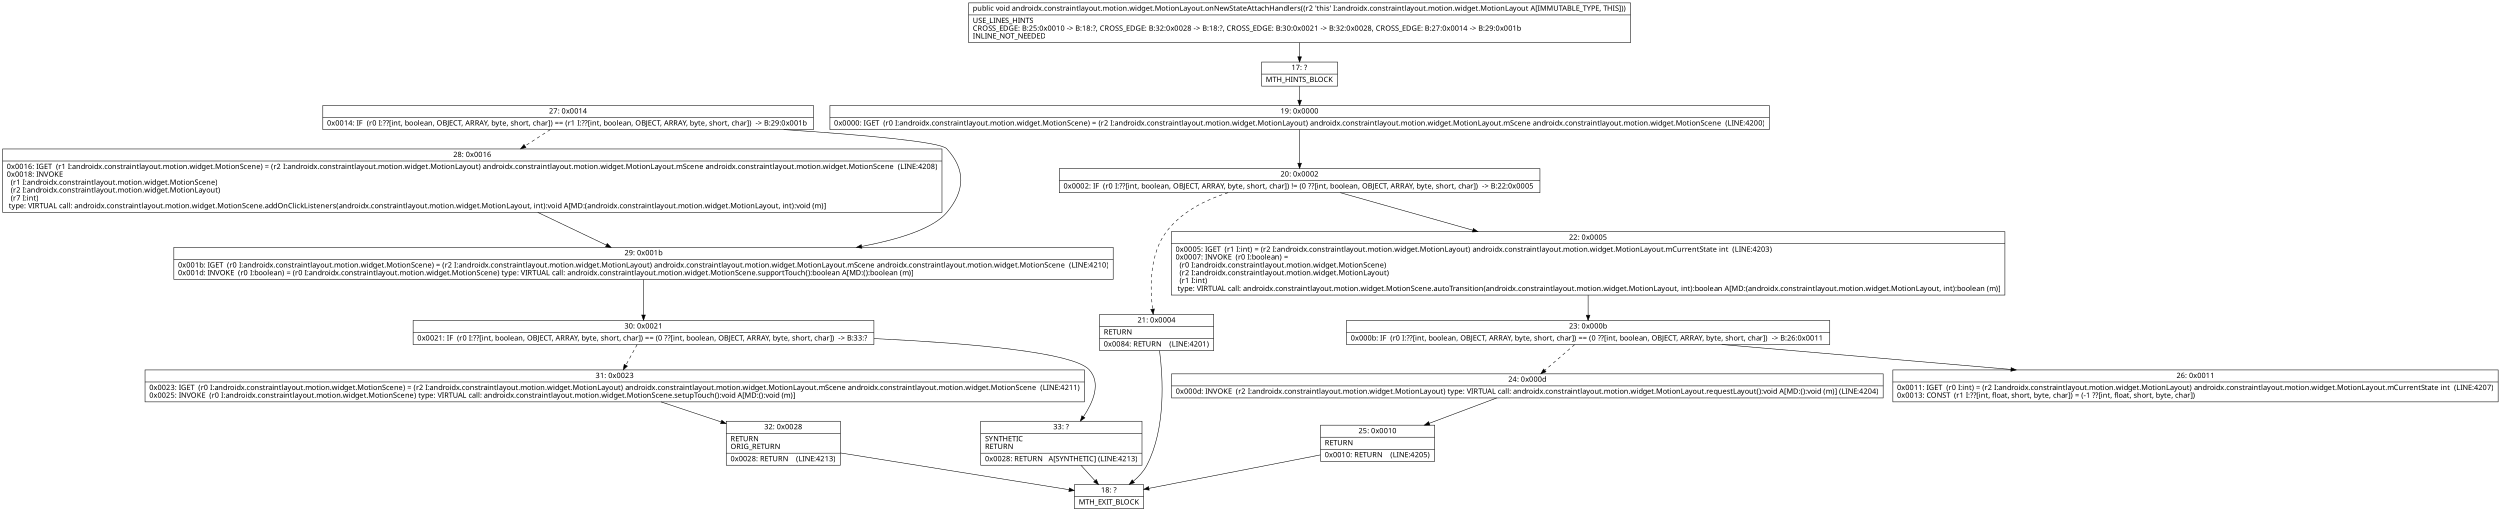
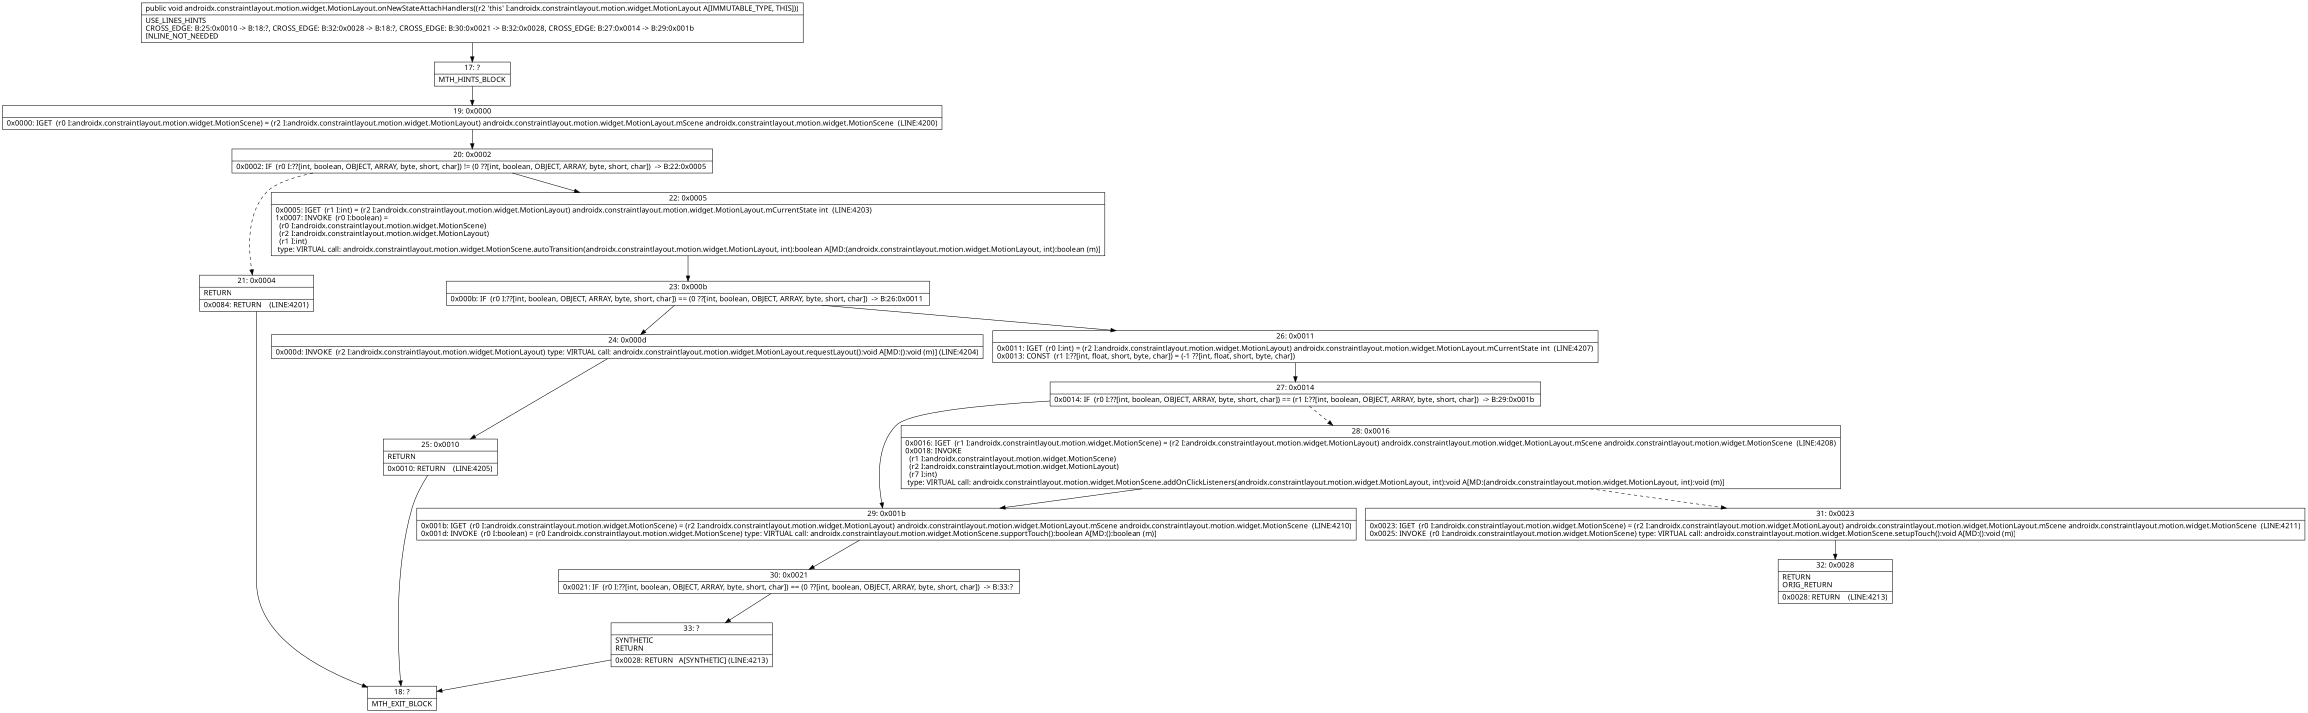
(1233, 257) -> (333, 218)
(632, 355) -> (1656, 498)
(1560, 357) -> (660, 318)
none -> (1295, 370)
(955, 471) -> none
